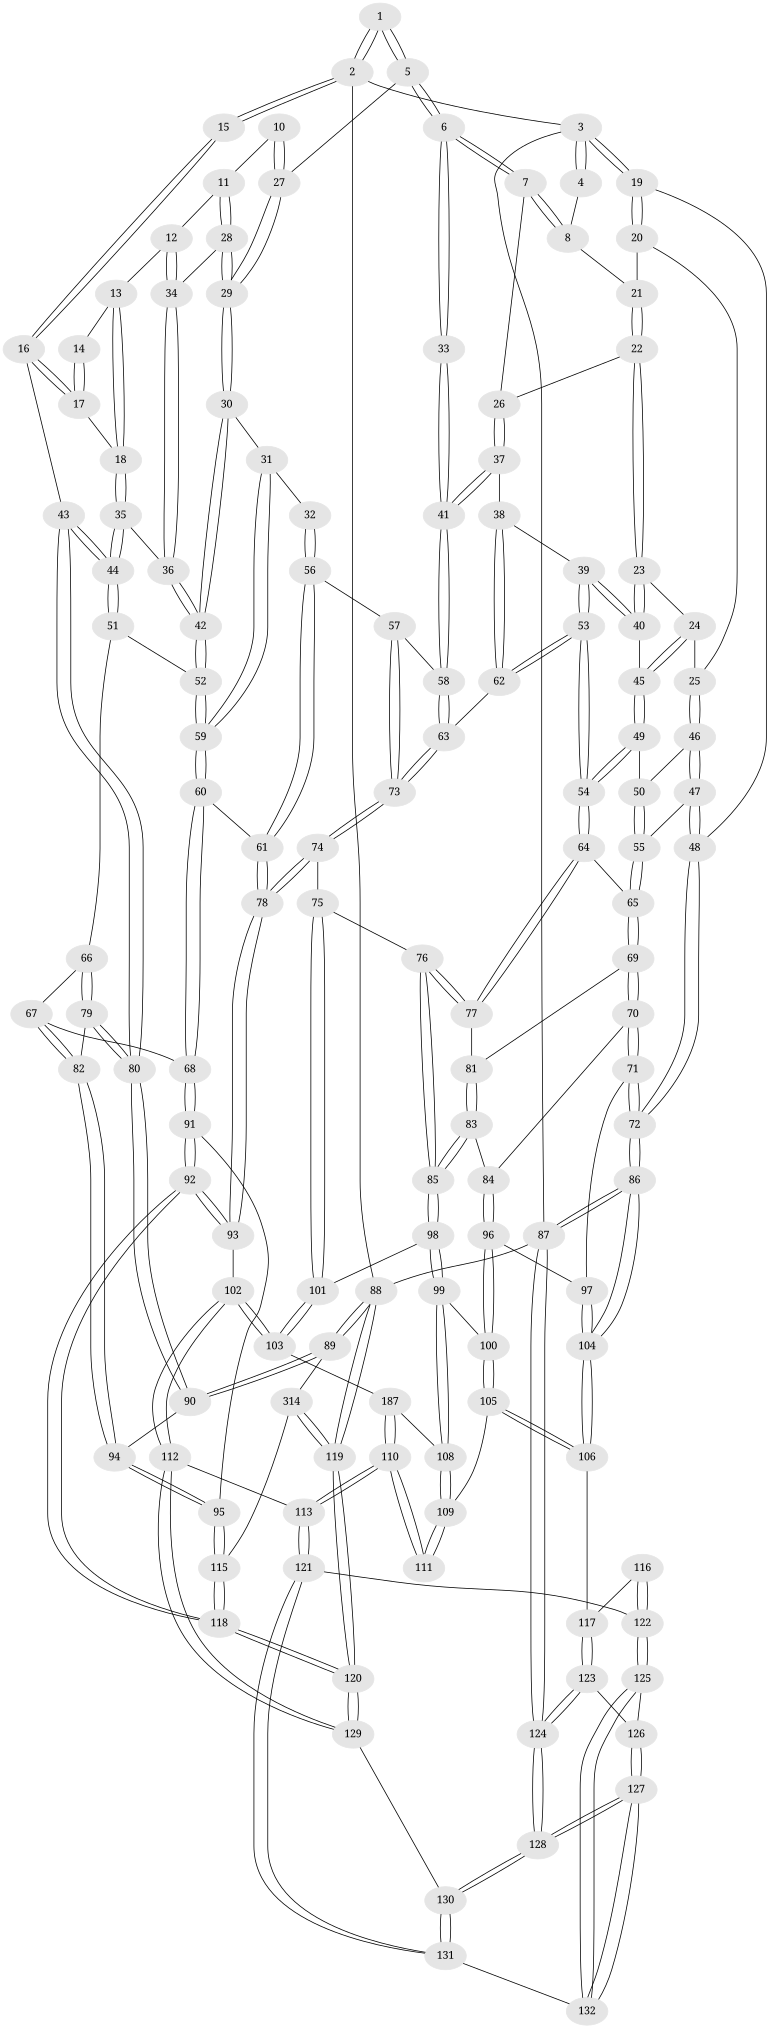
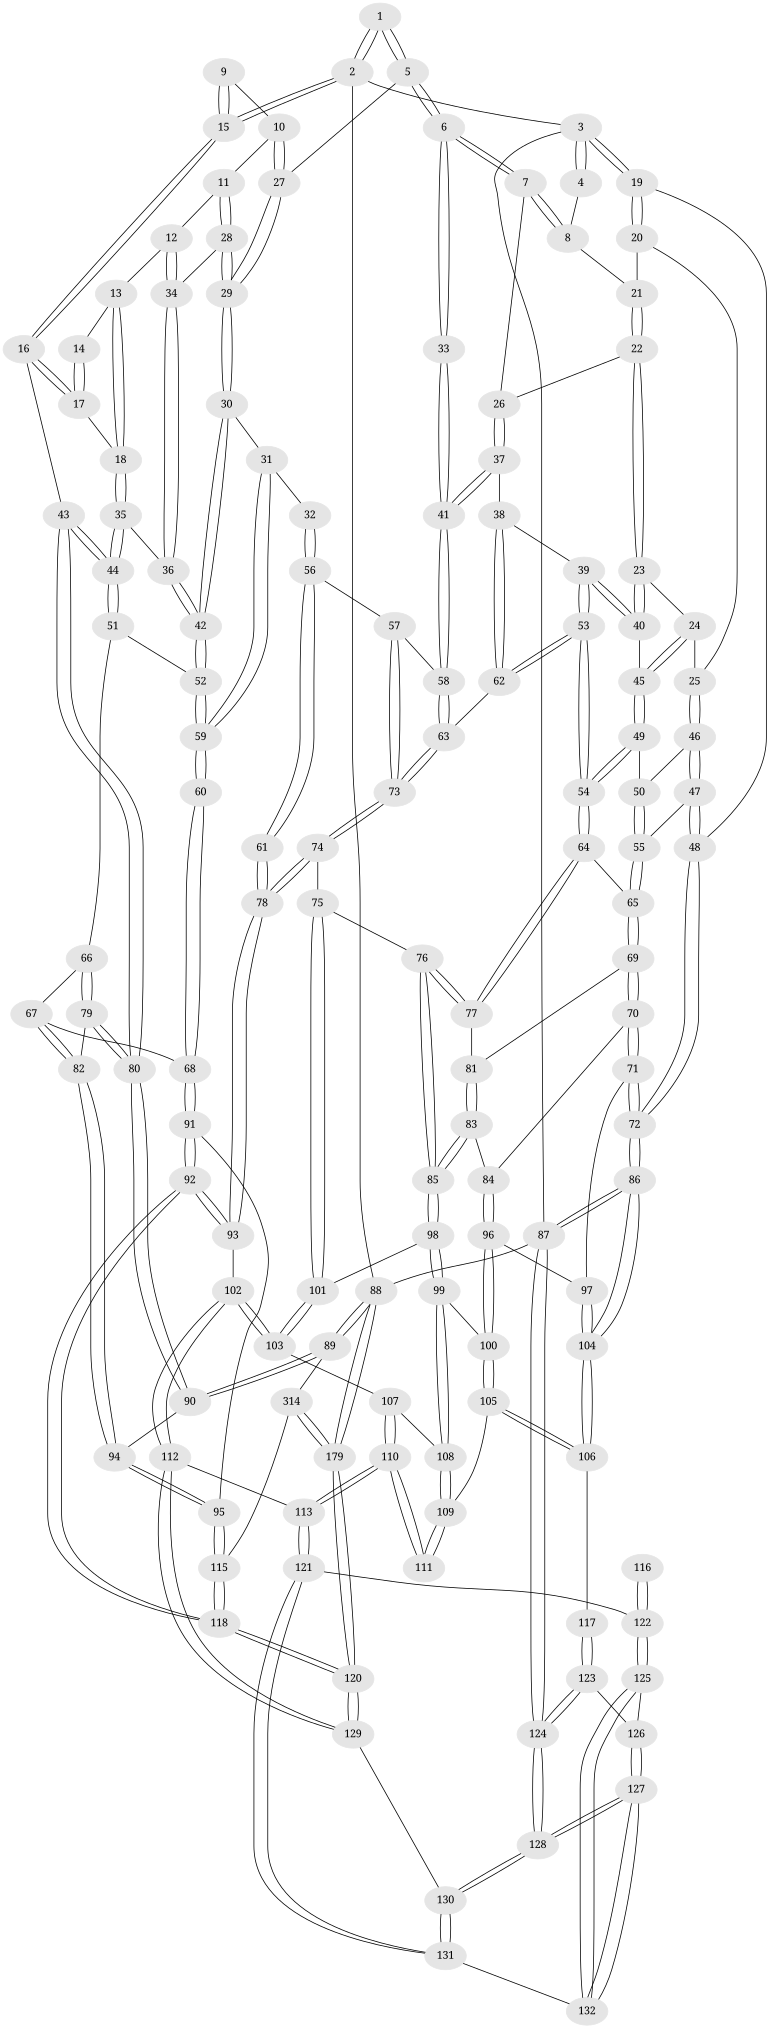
none -> (224, 72)
(232, 820) -> none
(390, 1402) -> (390, 1402)
(335, 1457) -> (335, 1457)
(615, 1596) -> none
